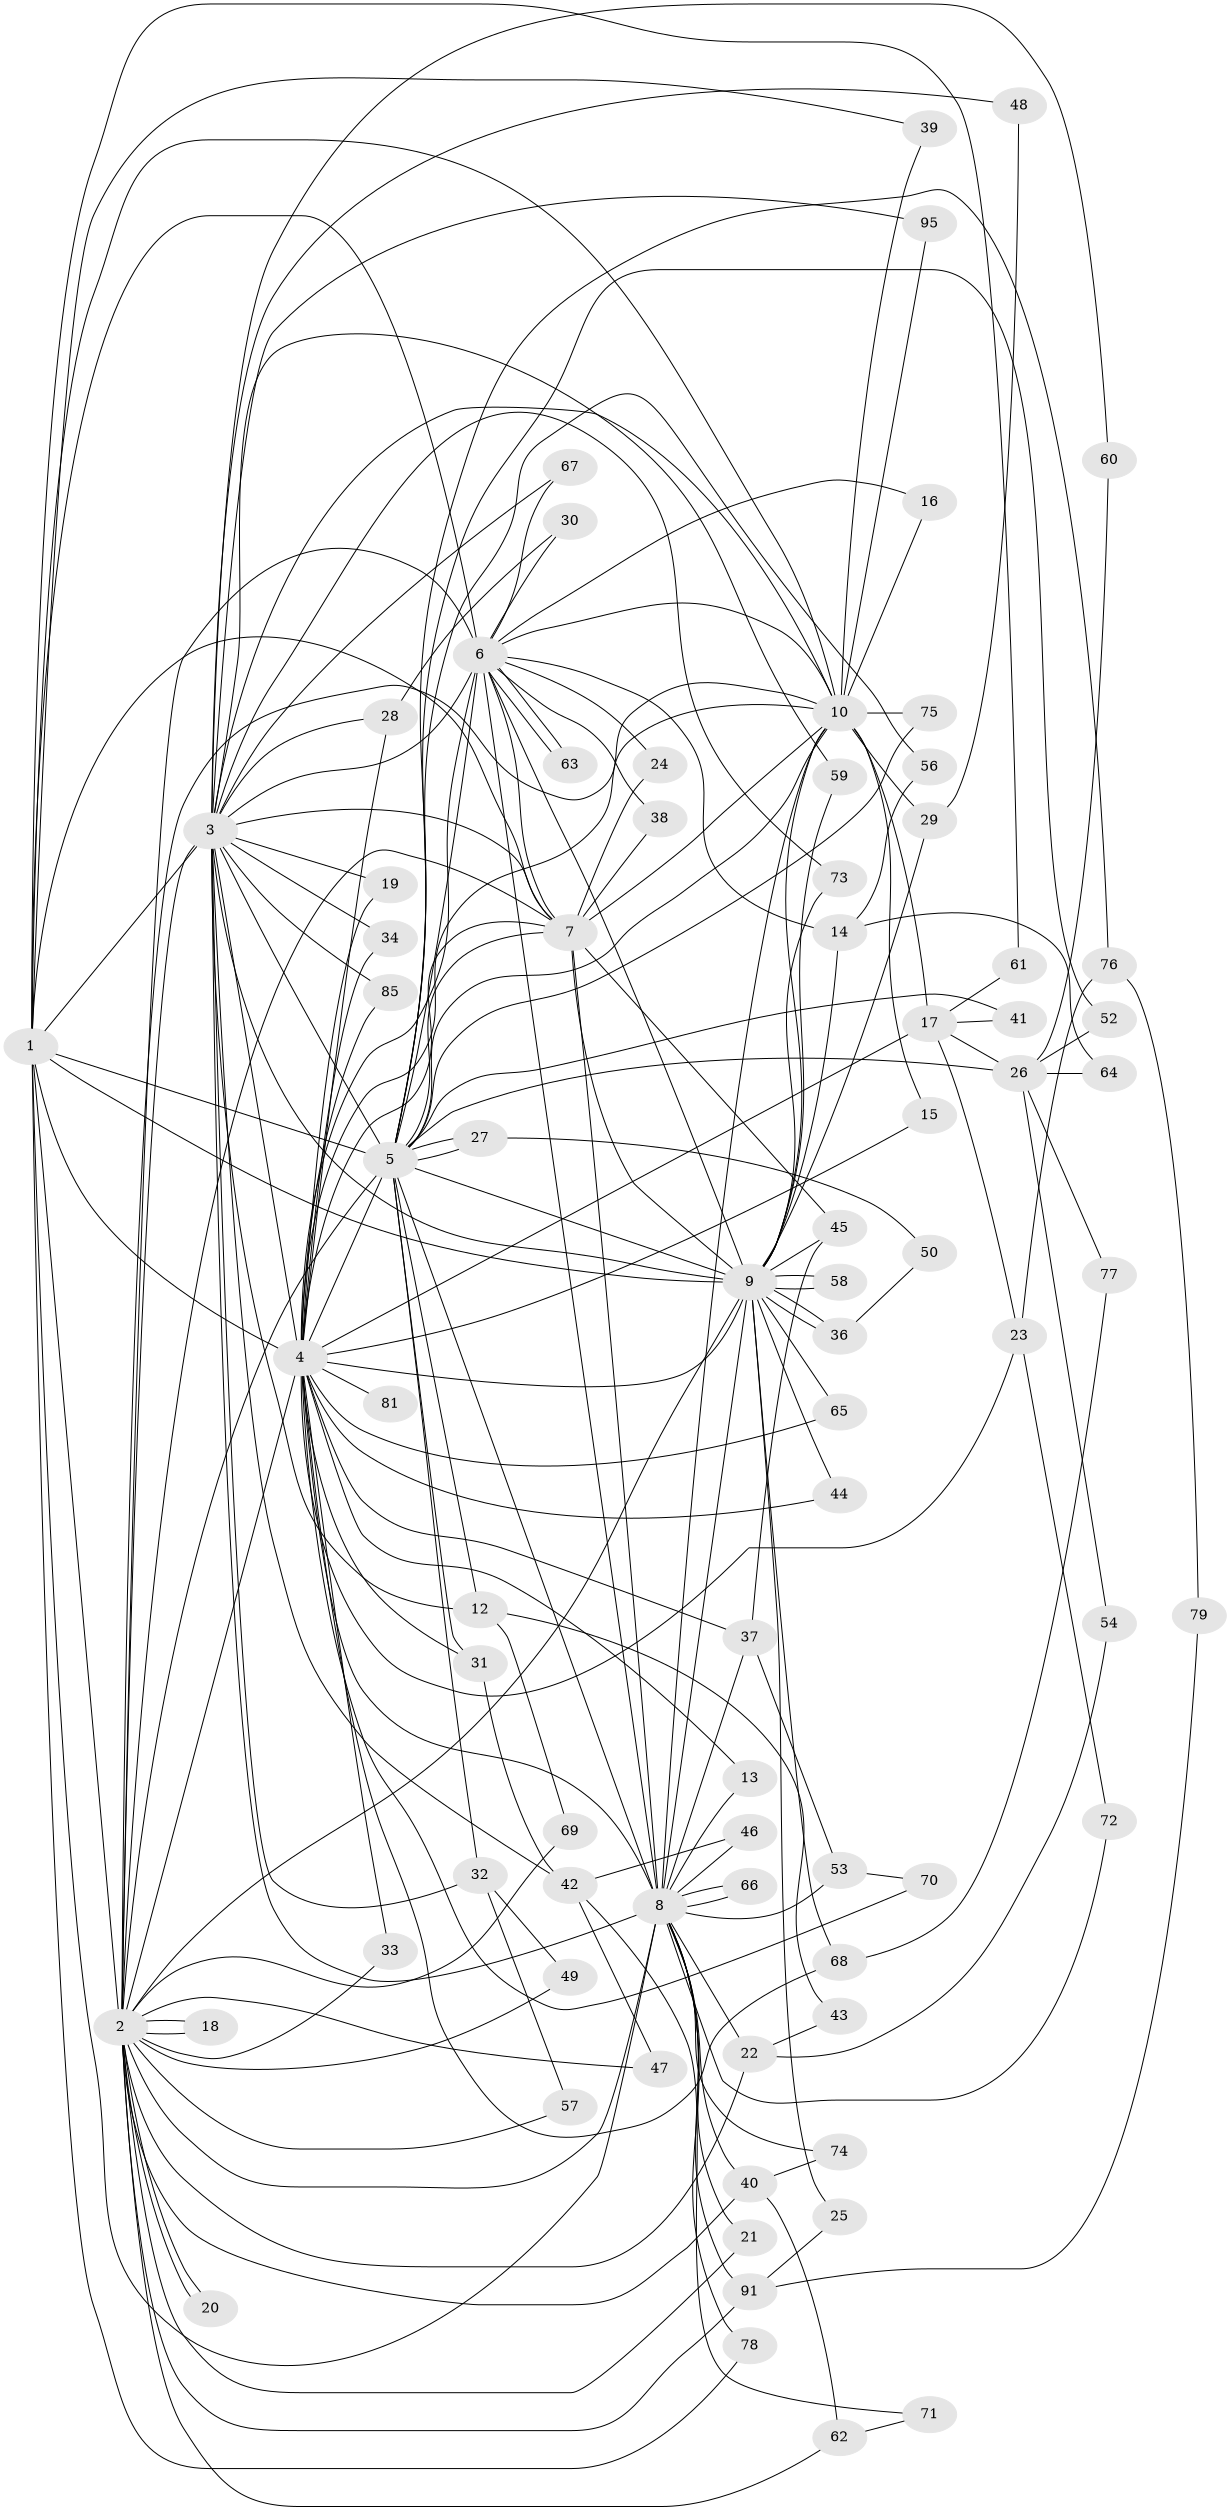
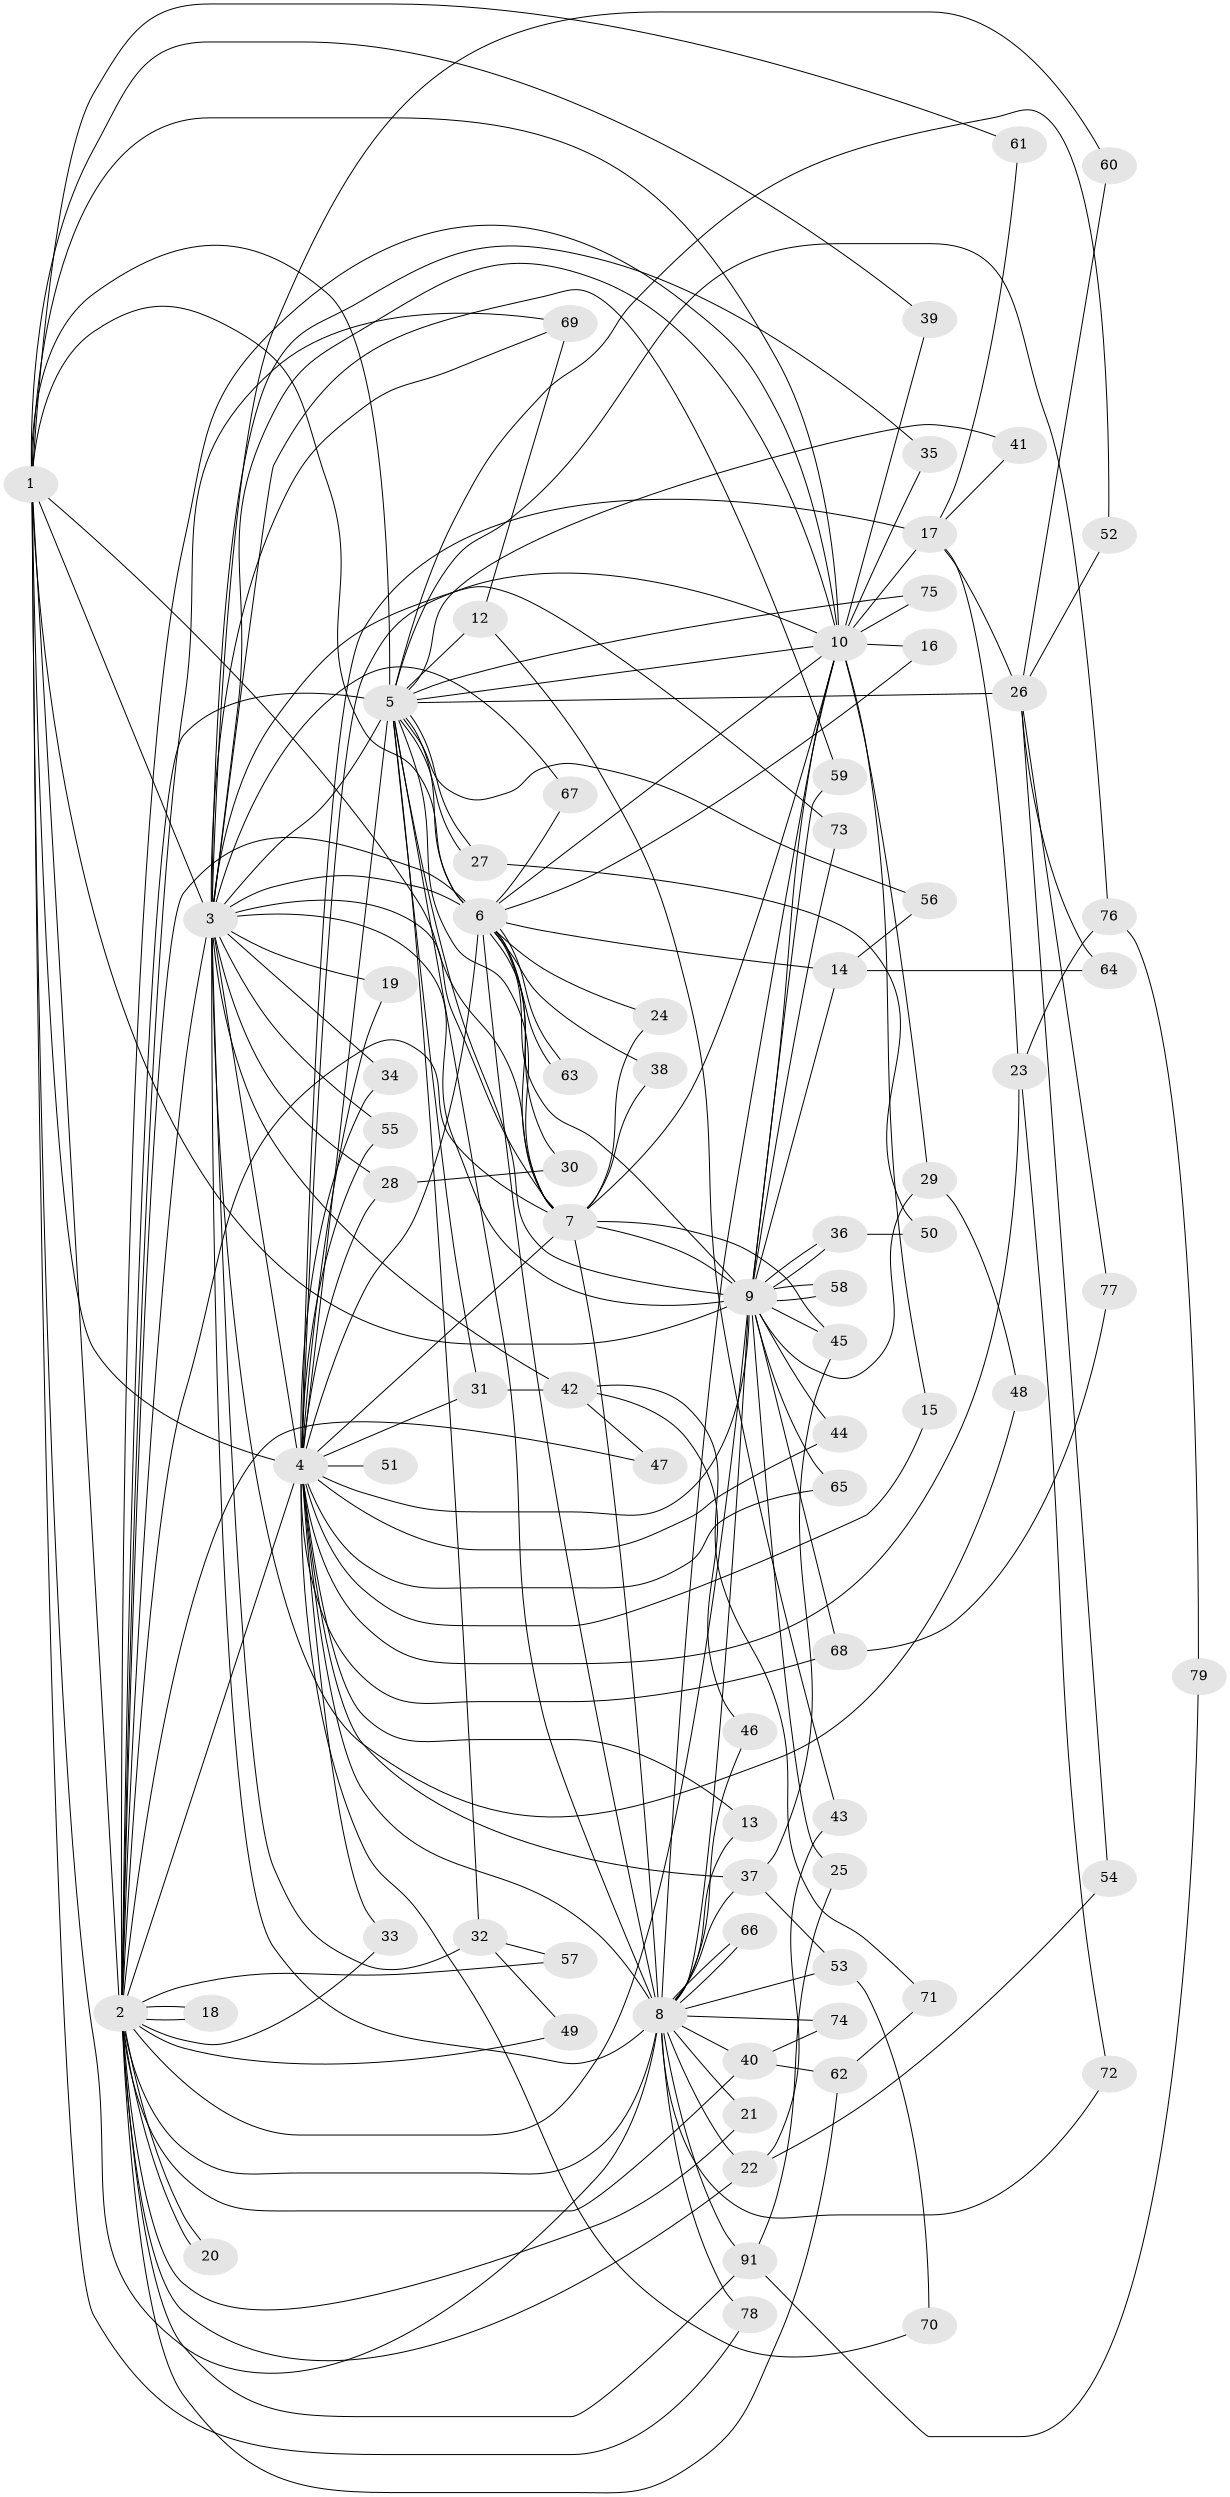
(930, 224) -> (930, 454)
(390, 993) -> (390, 1130)
(249, 1274) -> (273, 524)
(390, 1404) -> (390, 1466)
